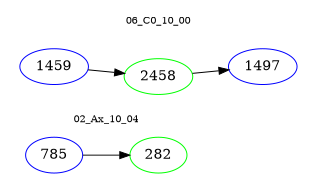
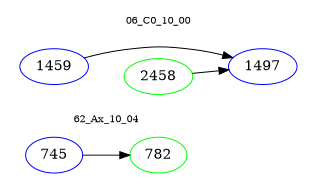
(101, 71) -> (153, 47)
(106, 120) -> (106, 120)
(54, 155) -> (54, 155)
(158, 155) -> (158, 155)
